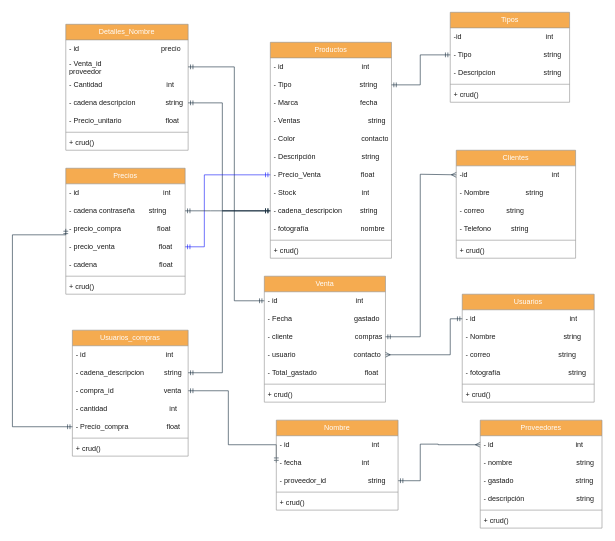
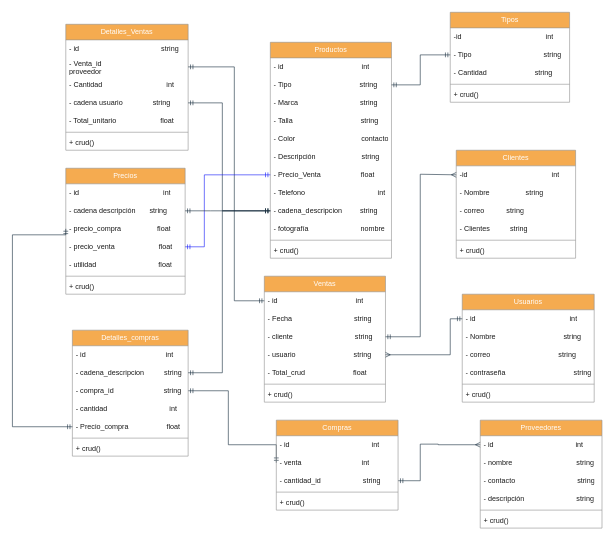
(127, 32) -> (127, 32)
(128, 49) -> (128, 49)
(511, 73) -> (511, 73)
(128, 103) -> (128, 103)
(332, 103) -> (332, 103)
(128, 121) -> (128, 121)
(332, 121) -> (332, 121)
(332, 193) -> (332, 193)
(126, 211) -> (126, 211)
(505, 229) -> (504, 229)
(126, 265) -> (126, 265)
(325, 284) -> (325, 284)
(326, 319) -> (326, 319)
(326, 337) -> (326, 337)
(130, 338) -> (130, 338)
(326, 355) -> (326, 355)
(326, 373) -> (326, 373)
(529, 373) -> (529, 373)
(131, 391) -> (131, 391)
(337, 428) -> (337, 428)
(338, 463) -> (338, 463)
(338, 481) -> (338, 481)
(542, 481) -> (542, 481)
